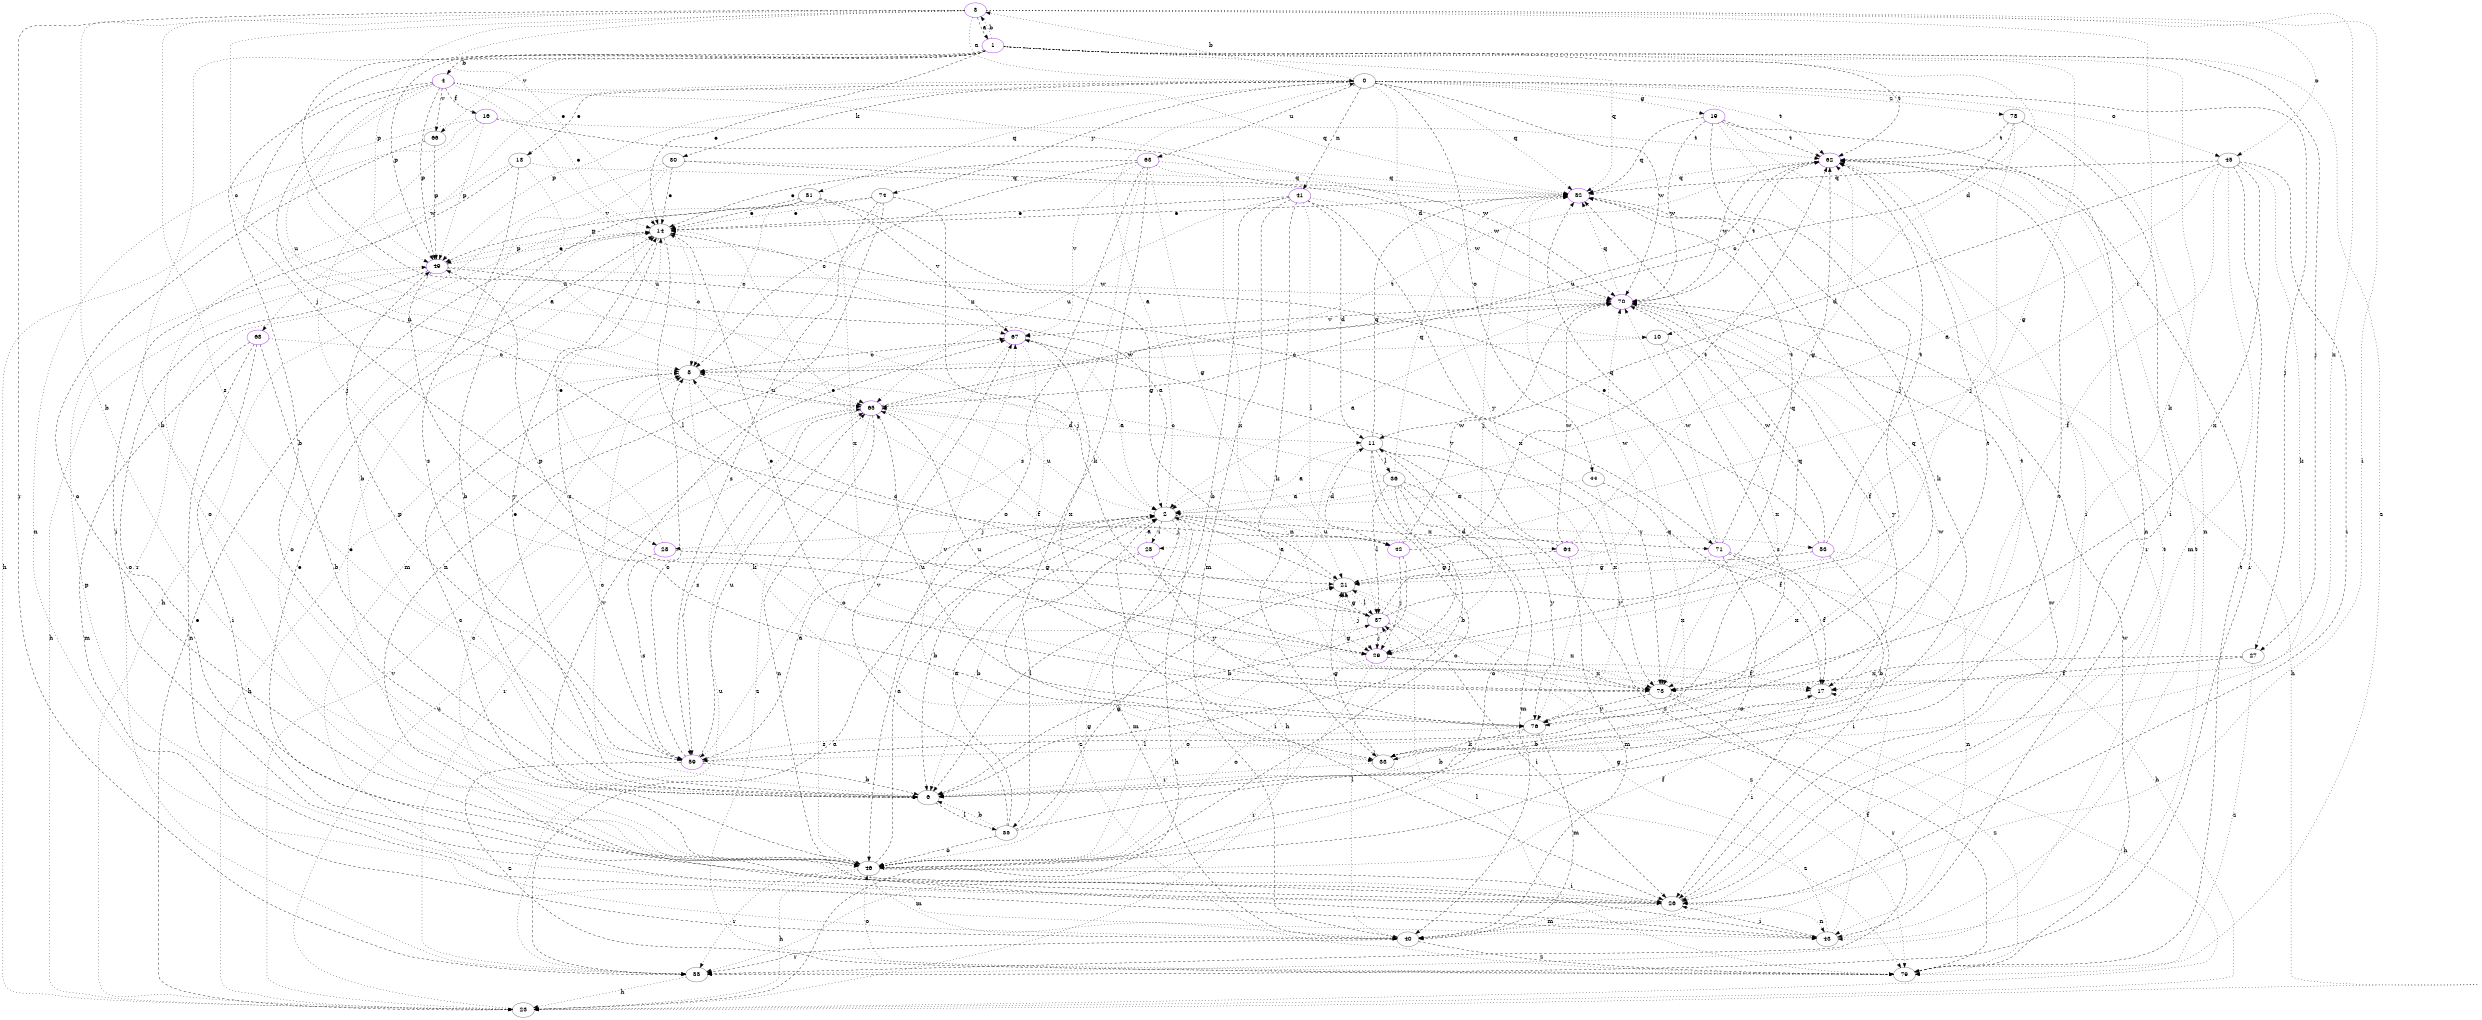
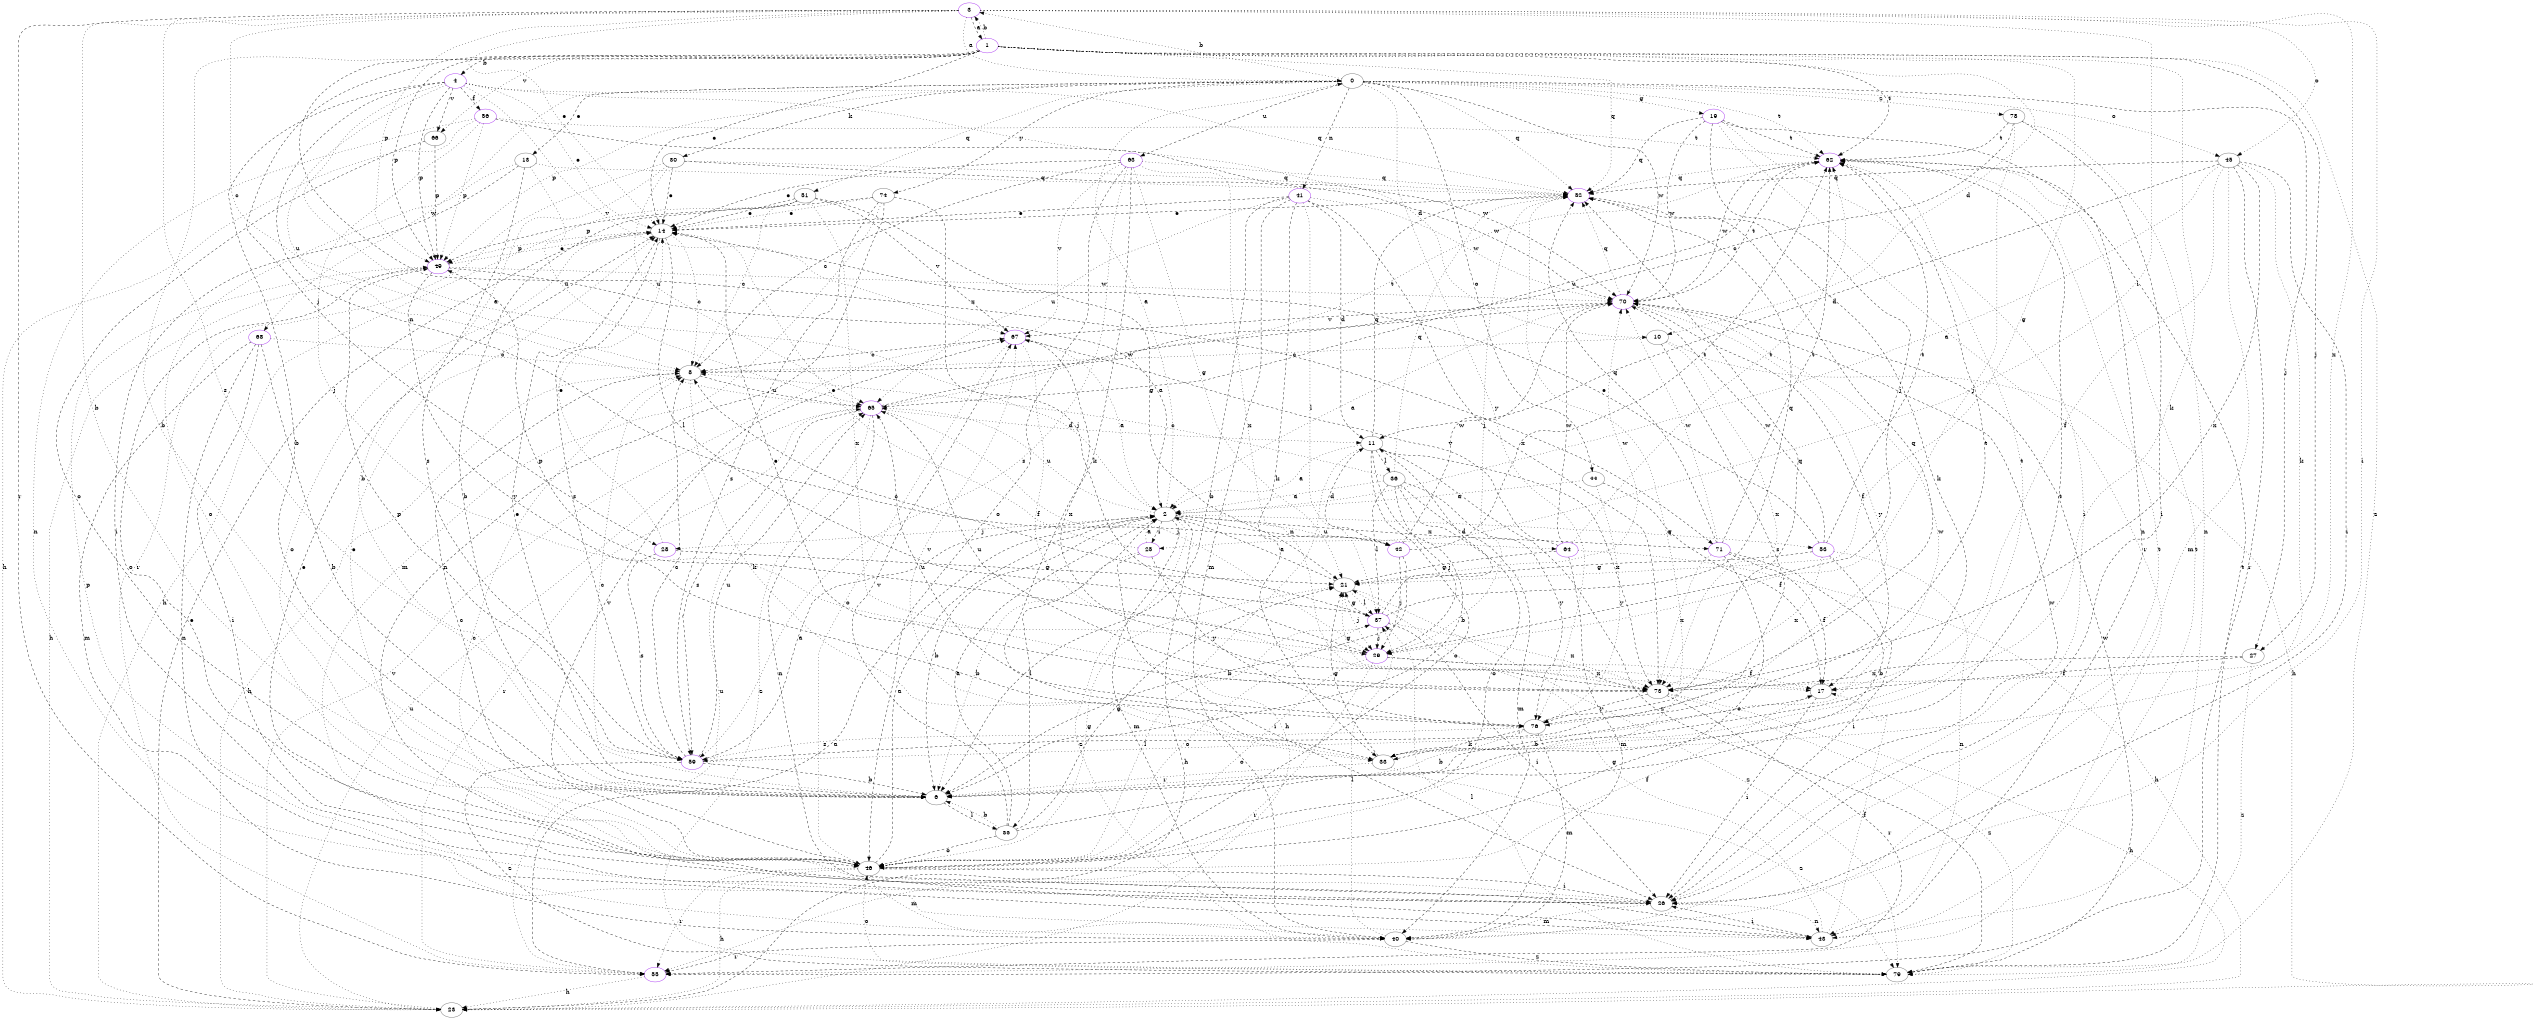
(486, 116) -> (485, 116)
(1813, 355) -> (1814, 355)
(697, 975) -> (655, 975)
